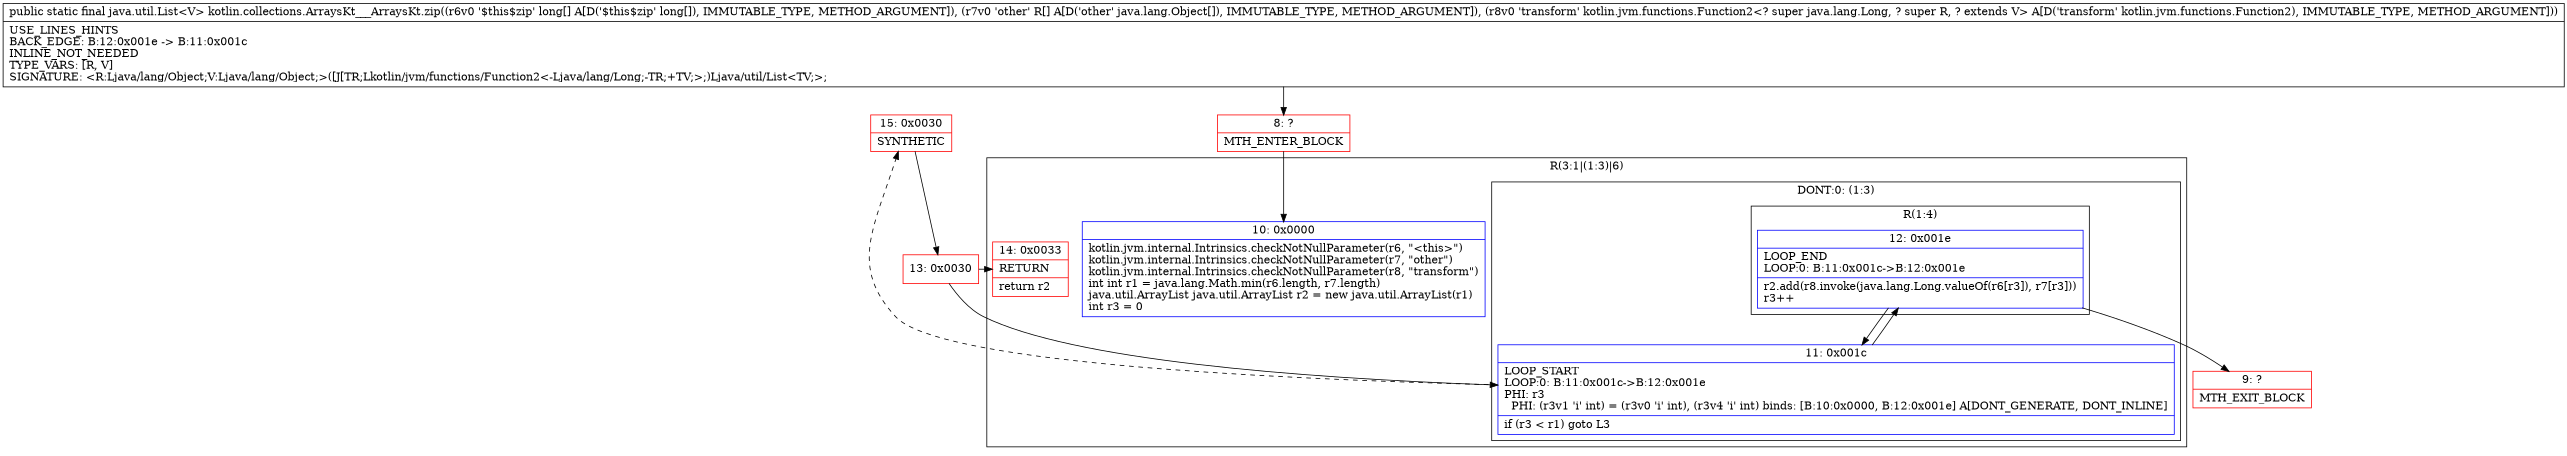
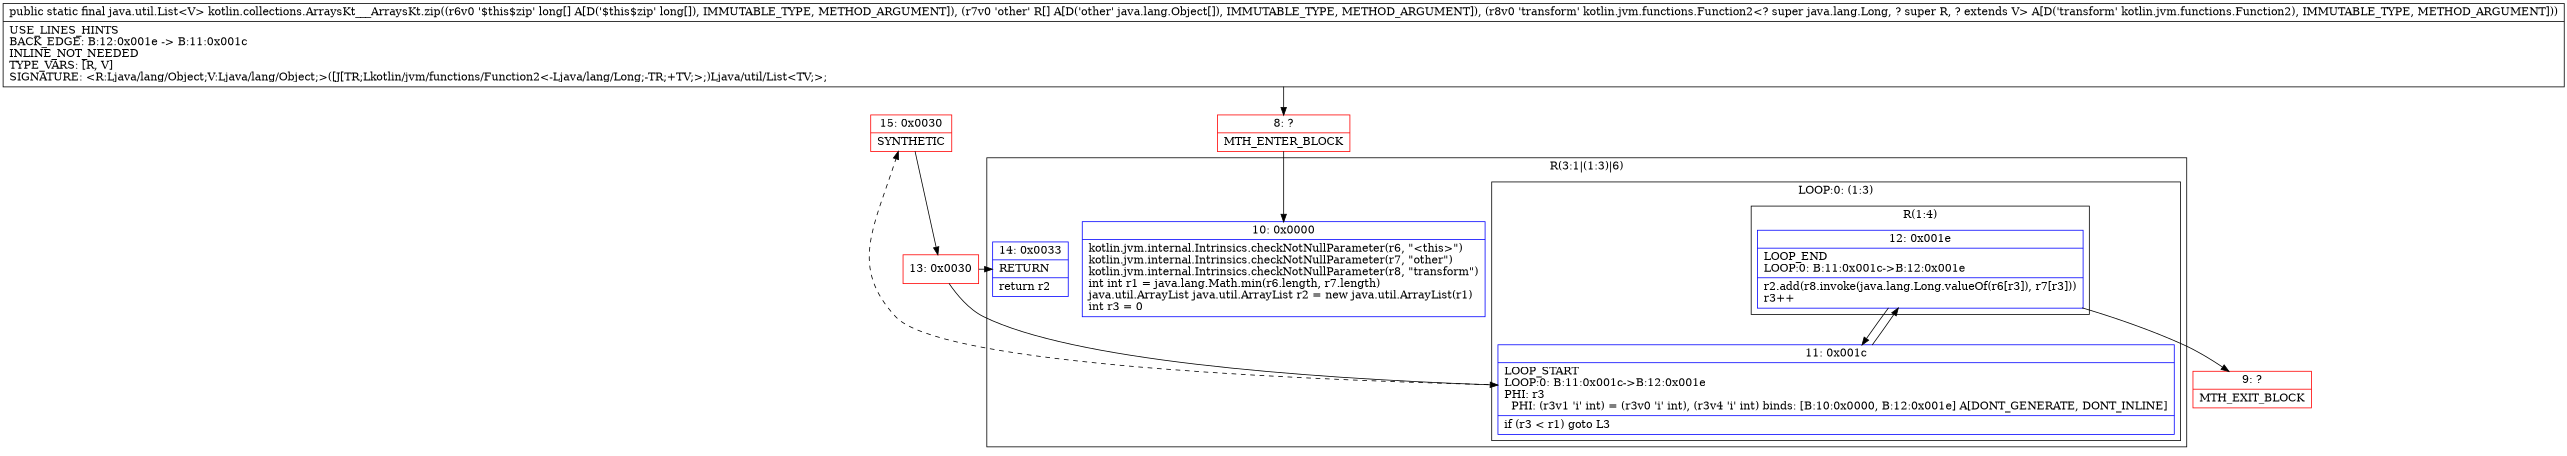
(1836, 191) -> (1836, 191)
(1030, 269) -> (1030, 269)
